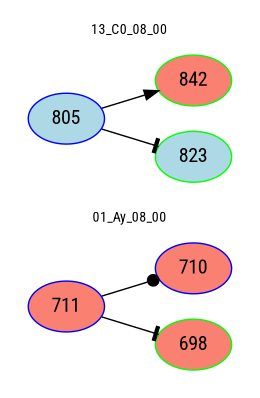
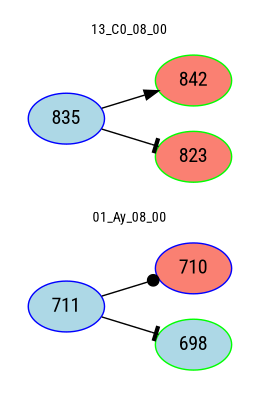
(66, 119) -> (66, 119)
(194, 157) -> (194, 157)
(66, 307) -> (66, 307)
(194, 345) -> (194, 345)
